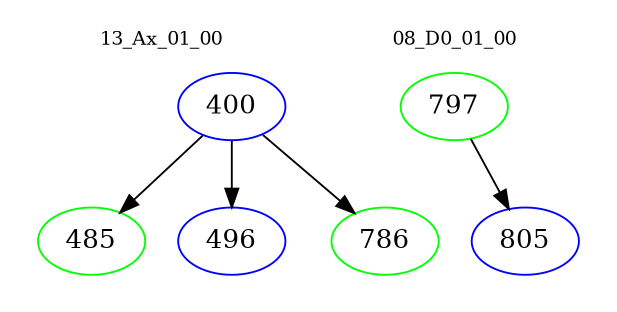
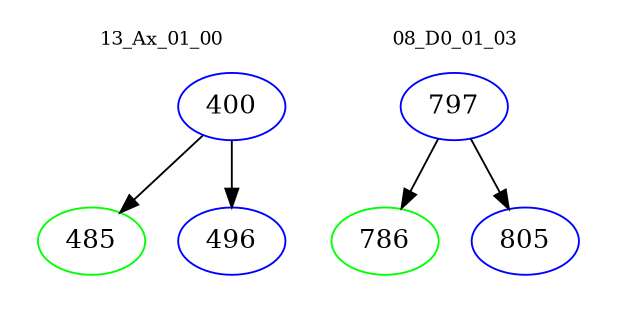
(455, 40) -> (455, 40)
(454, 107) -> (454, 107)
(288, 156) -> (424, 165)
